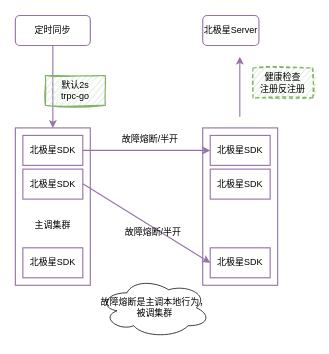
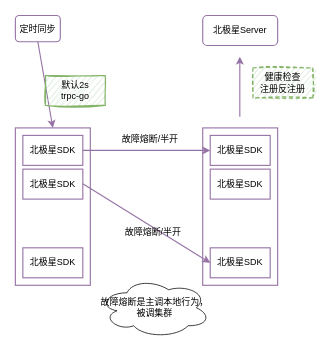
(53, 30) -> (38, 29)
(231, 30) -> (240, 30)
(53, 225) -> none
